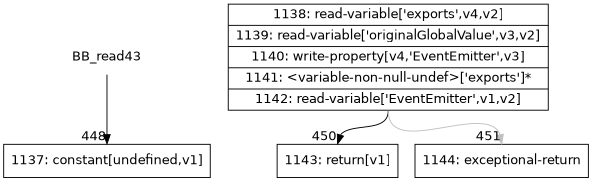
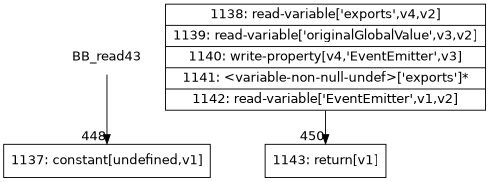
(502, 161) -> none
